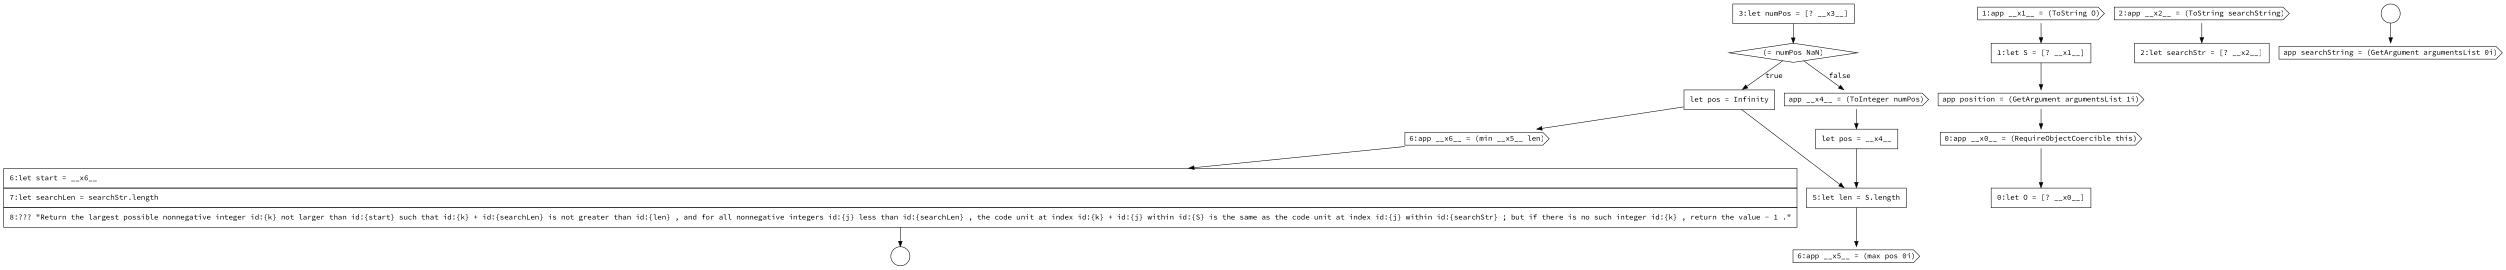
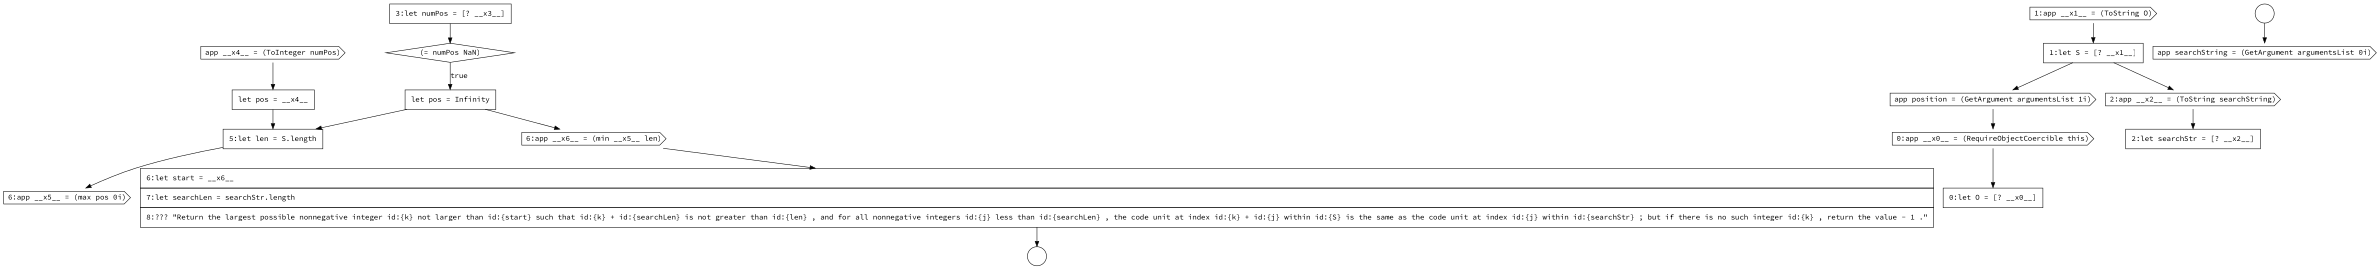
(1822, 74) -> none
none -> (2141, 75)
